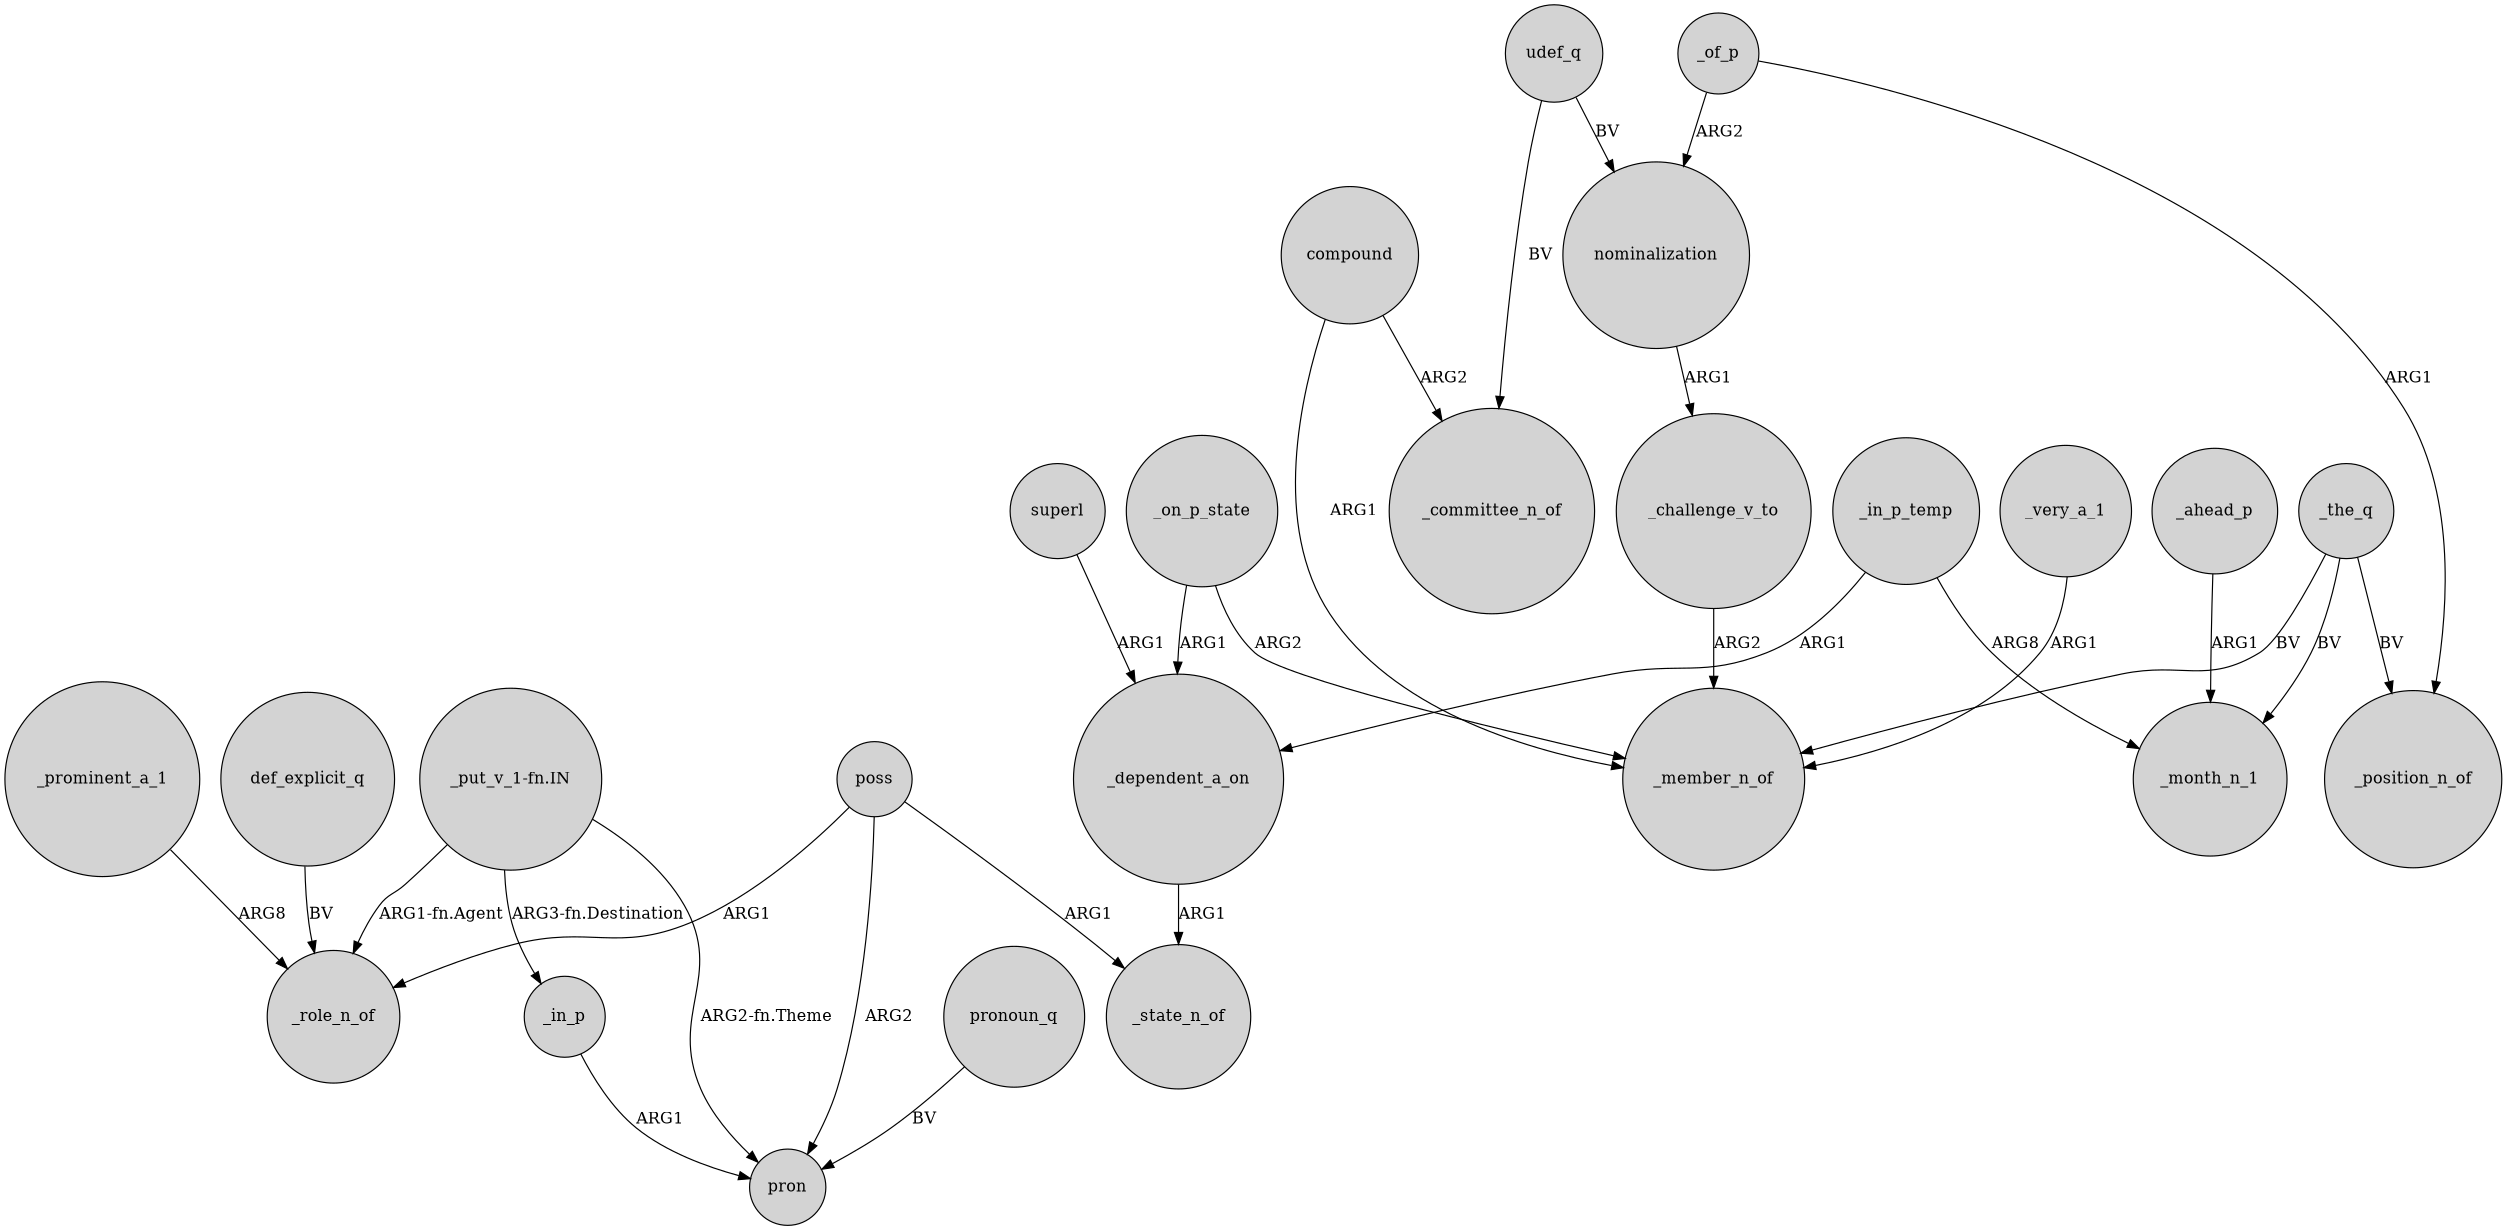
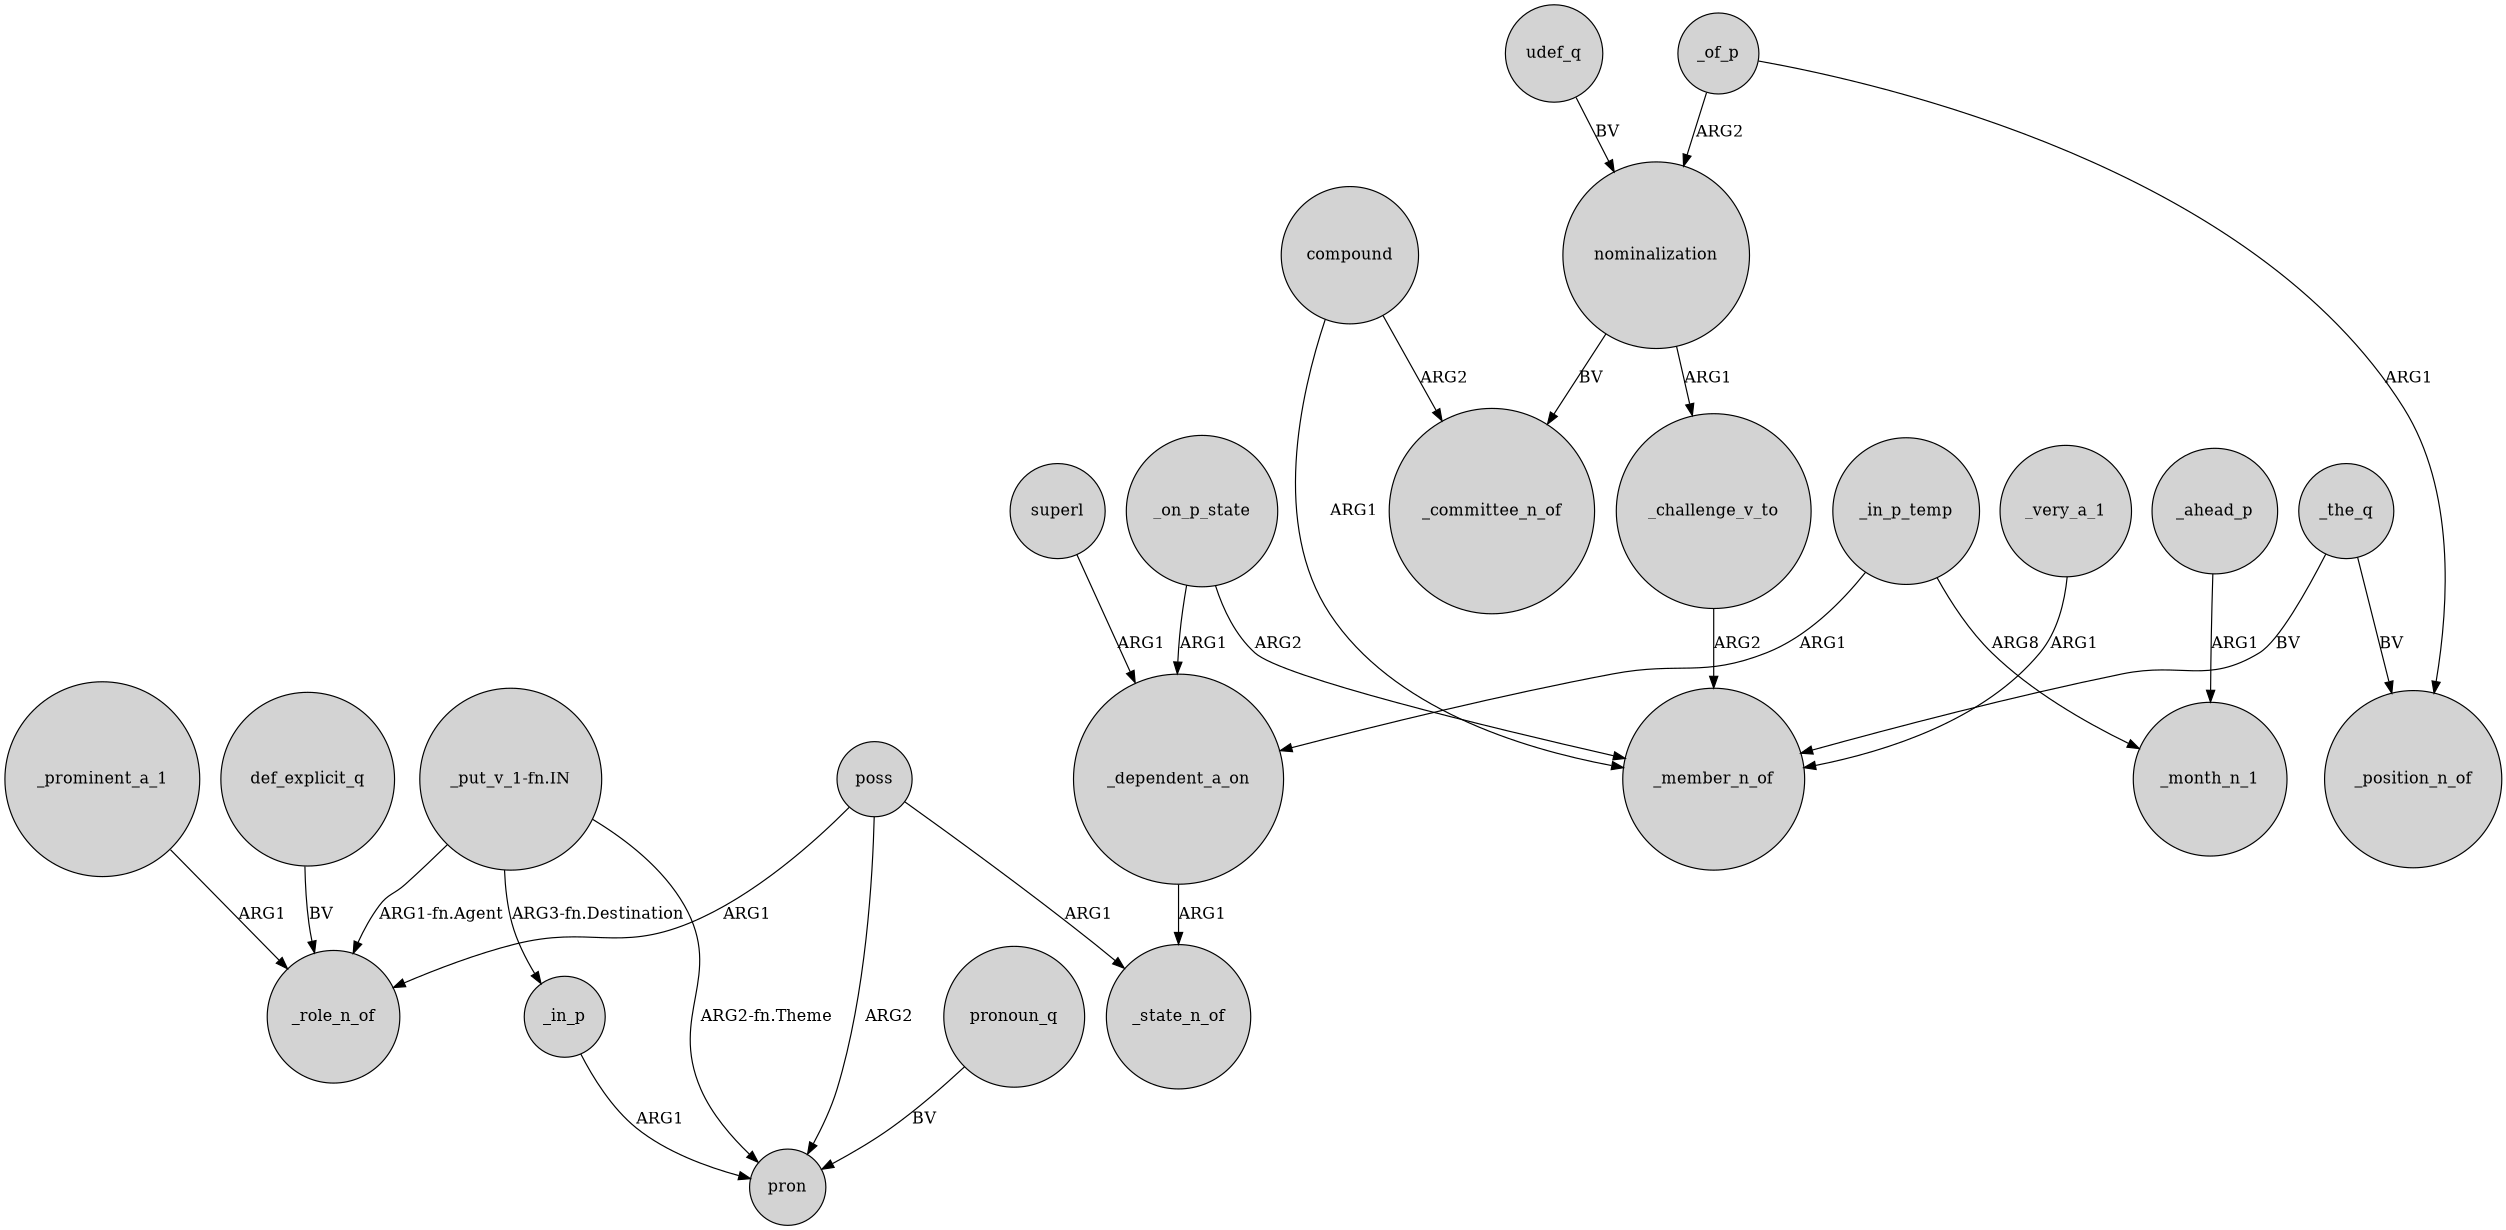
(1516, 248) -> (1580, 374)
(2317, 641) -> none
(263, 914) -> (263, 914)
